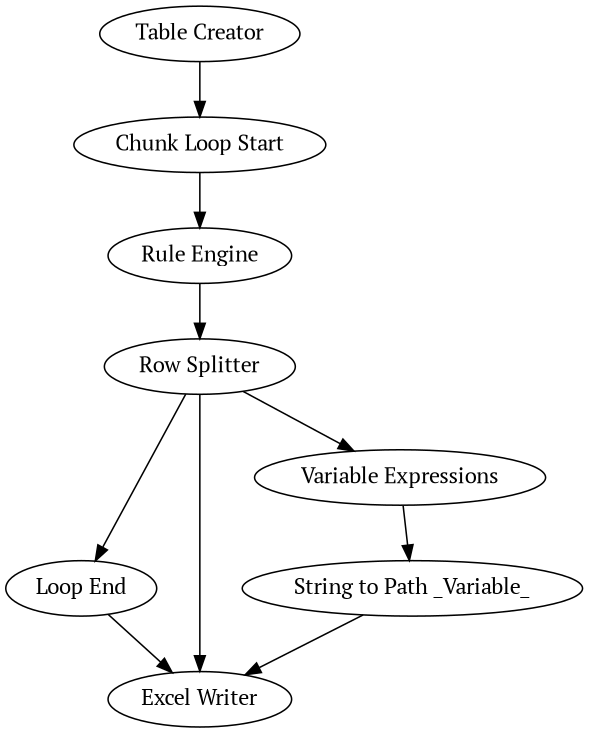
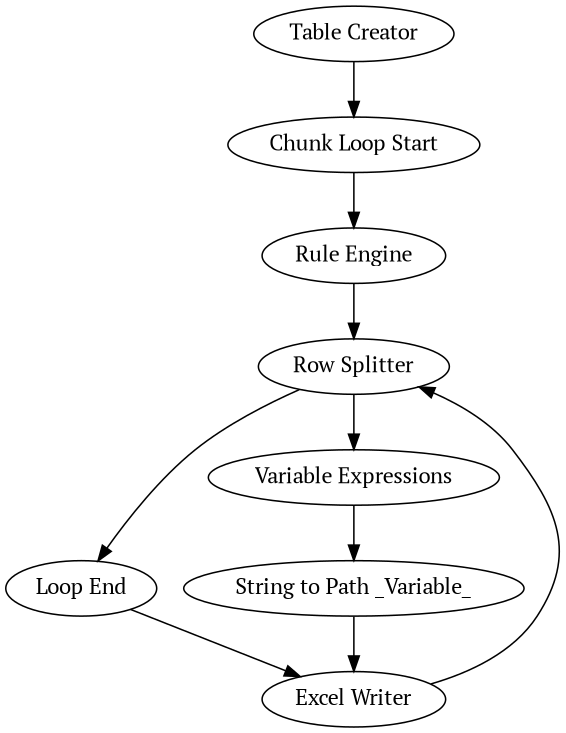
(200, 525) -> (559, 544)
